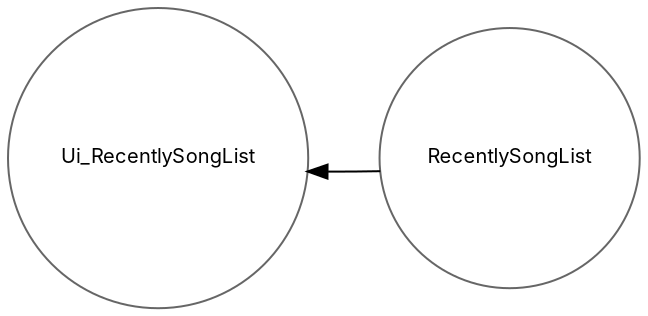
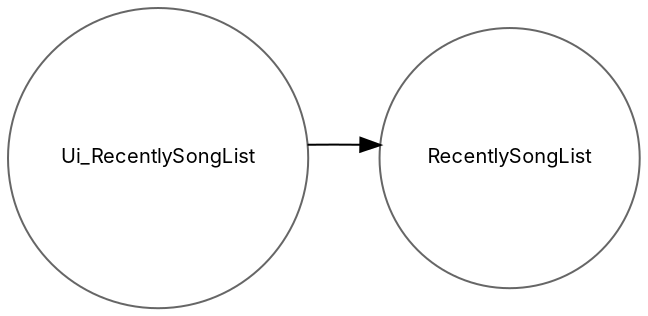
(354, 172) -> (334, 145)
